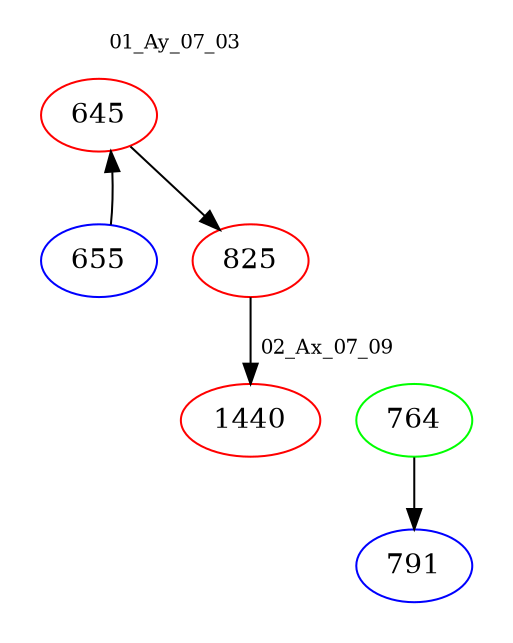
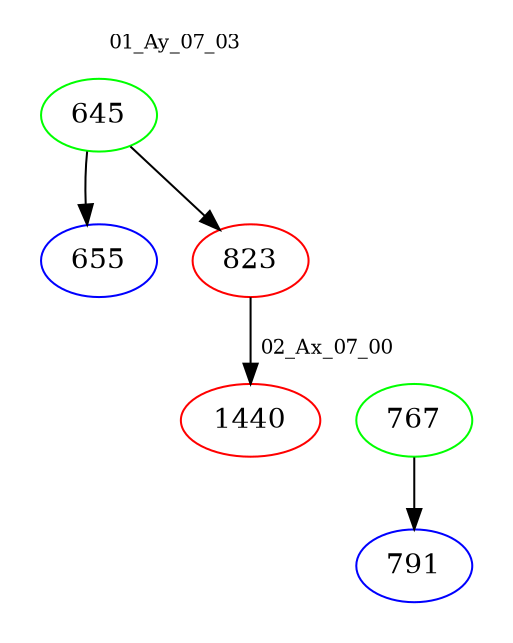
(99, 115) -> (99, 115)
(113, 198) -> (86, 178)
(251, 261) -> (251, 261)
(327, 349) -> (327, 349)
(414, 420) -> (414, 420)
